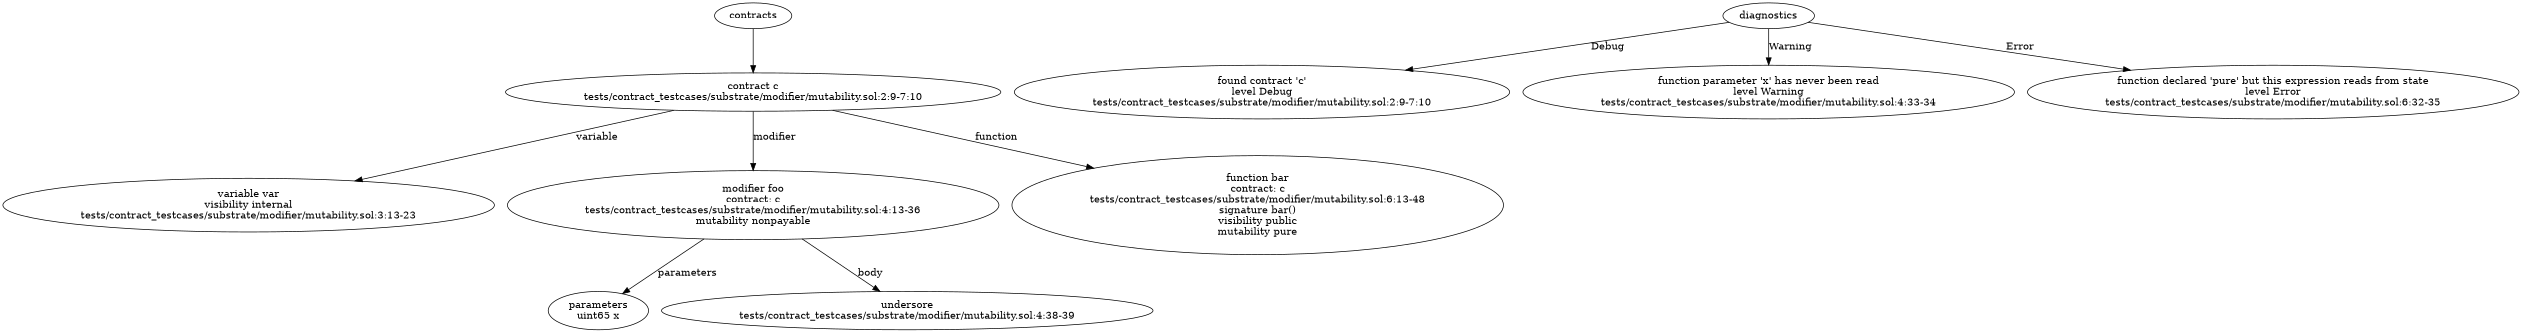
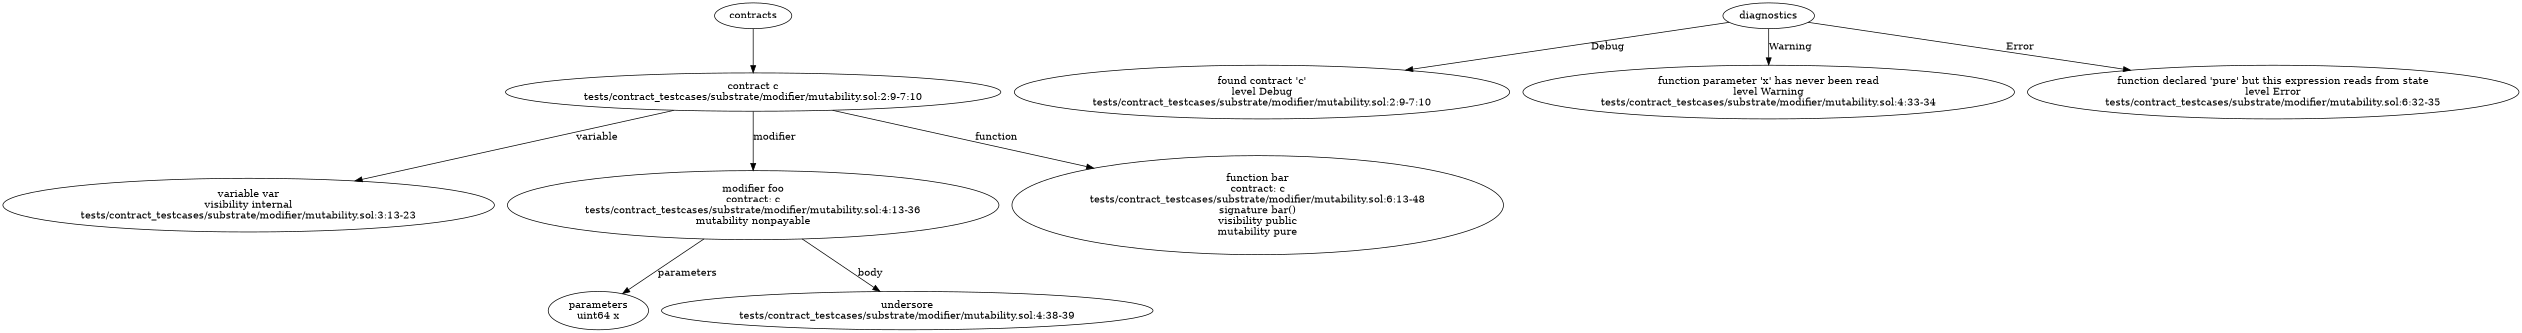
(598, 311) -> (598, 311)
